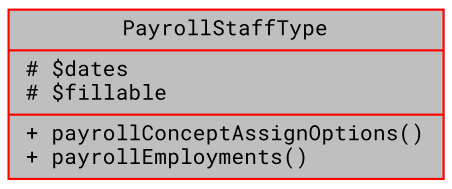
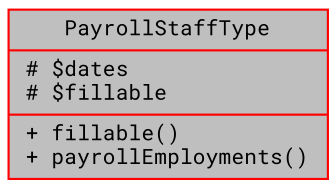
(226, 134) -> (104, 134)
